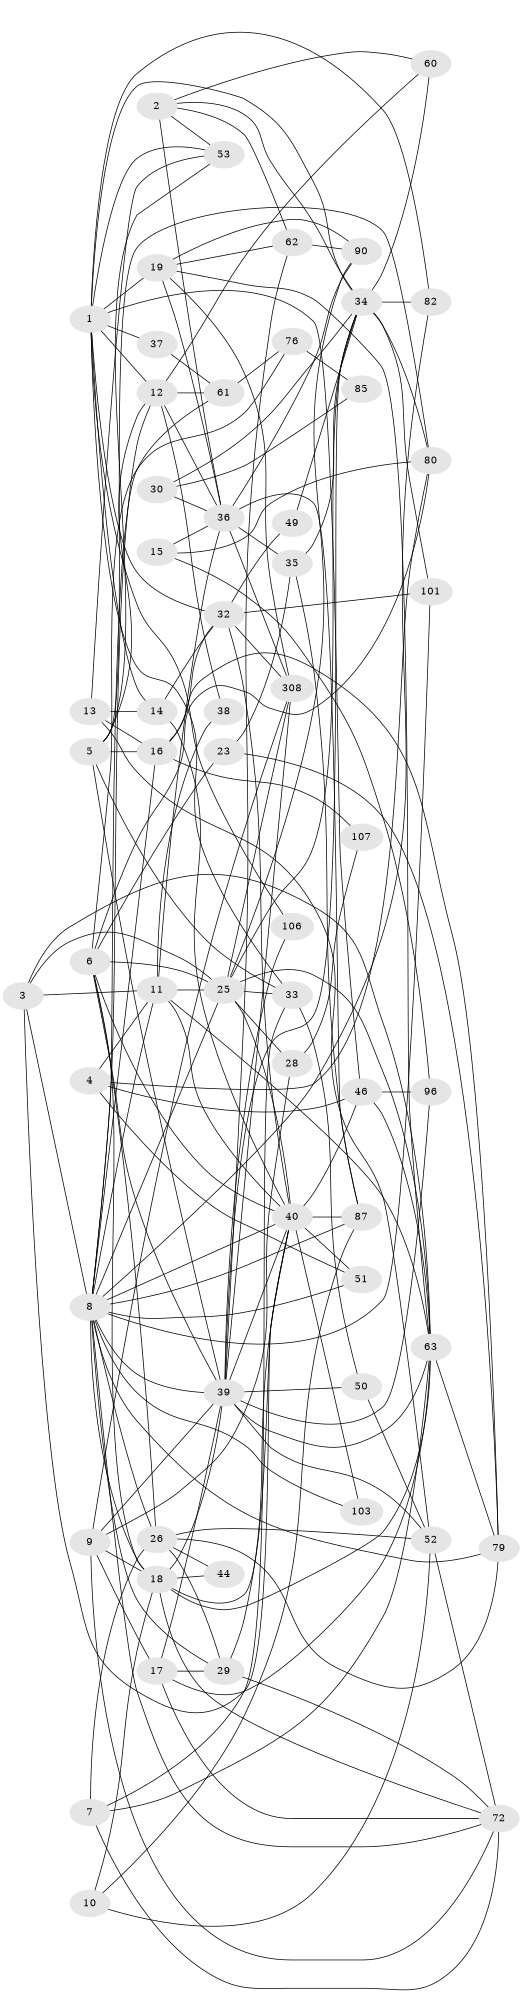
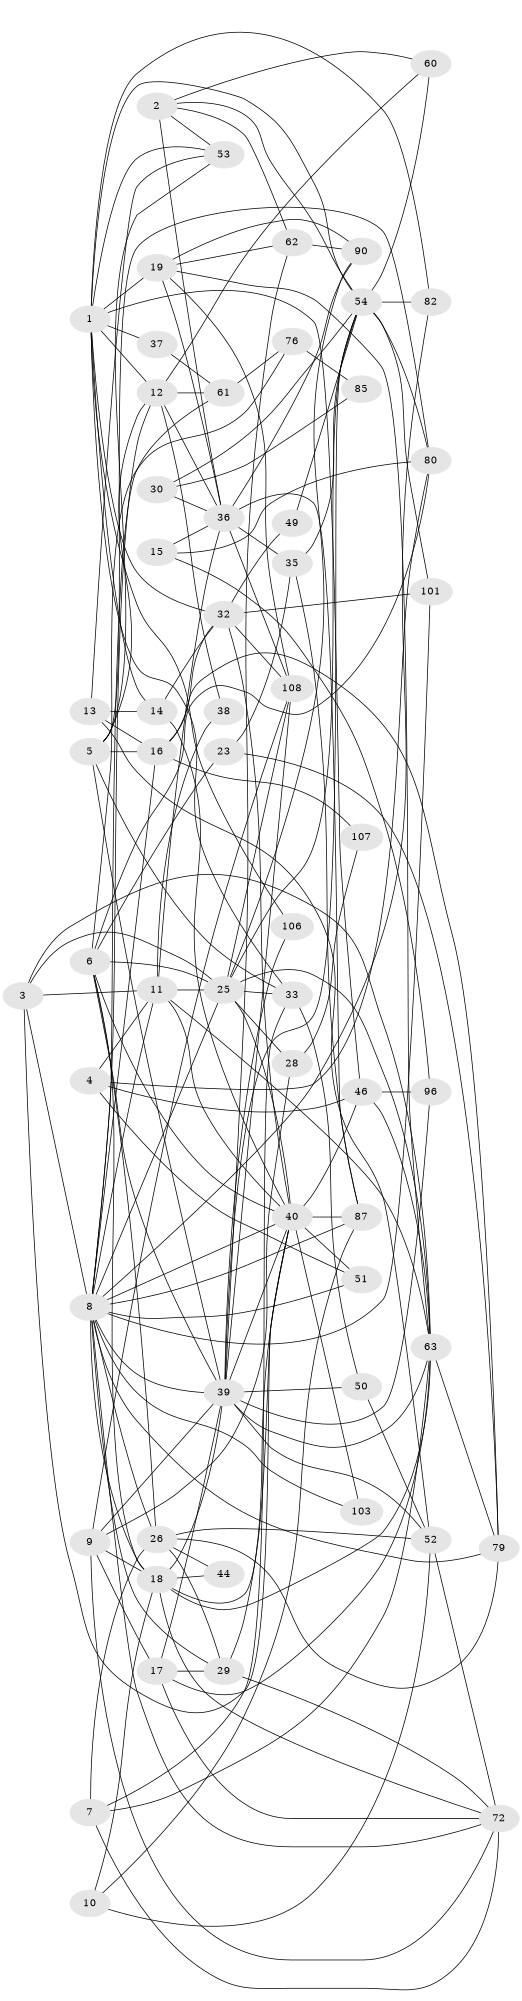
(362, 302) -> (362, 302)
(292, 688) -> (292, 688)
